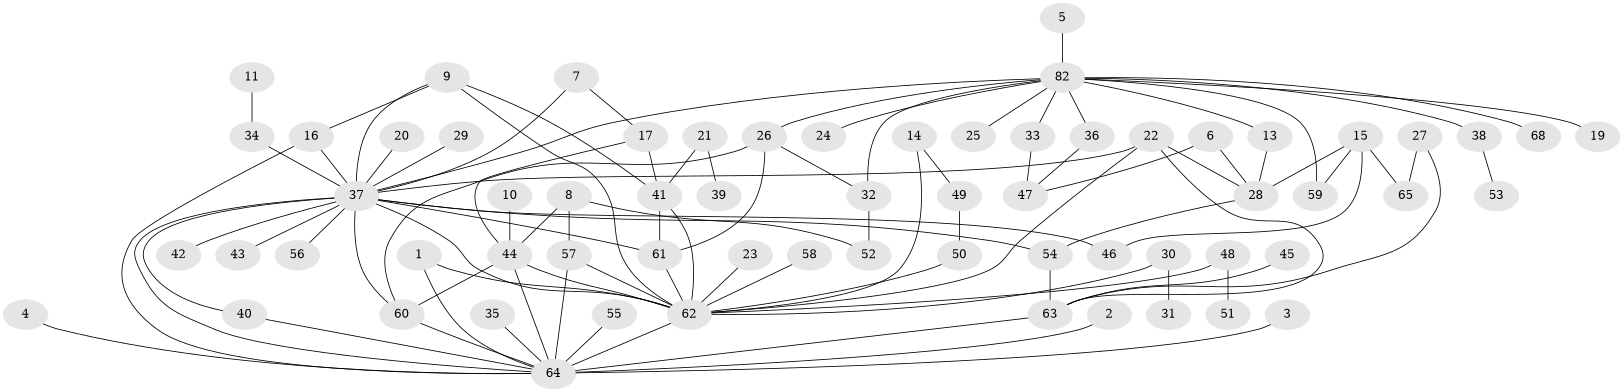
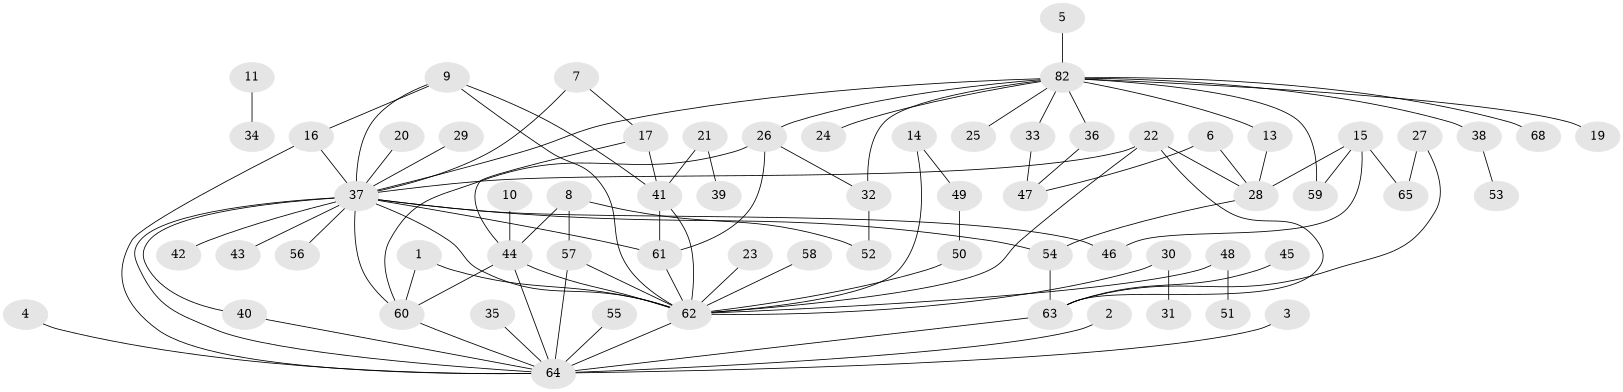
(304, 166) -> none
(466, 332) -> (411, 285)
